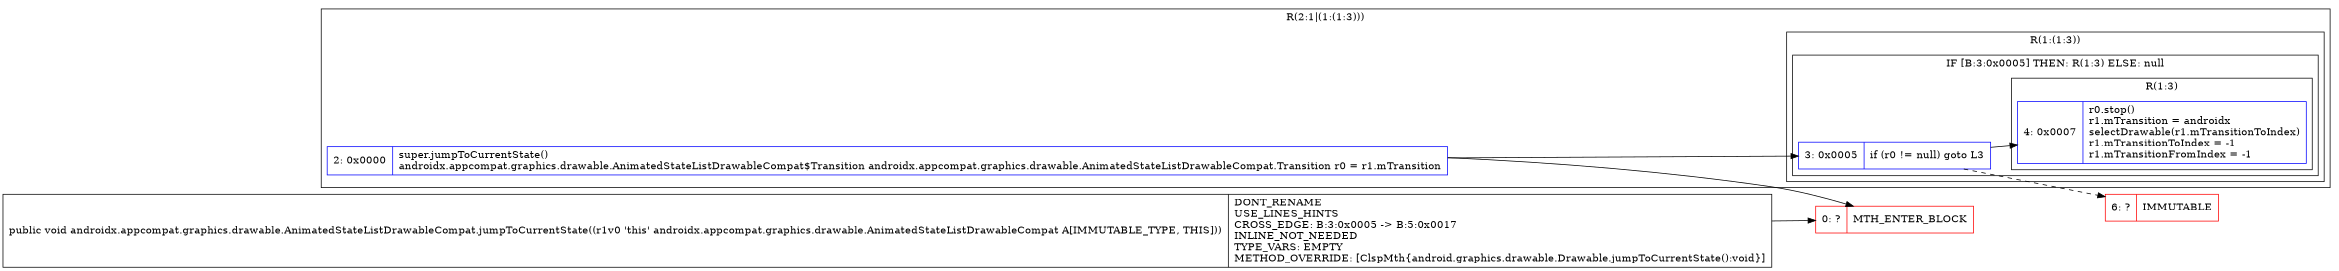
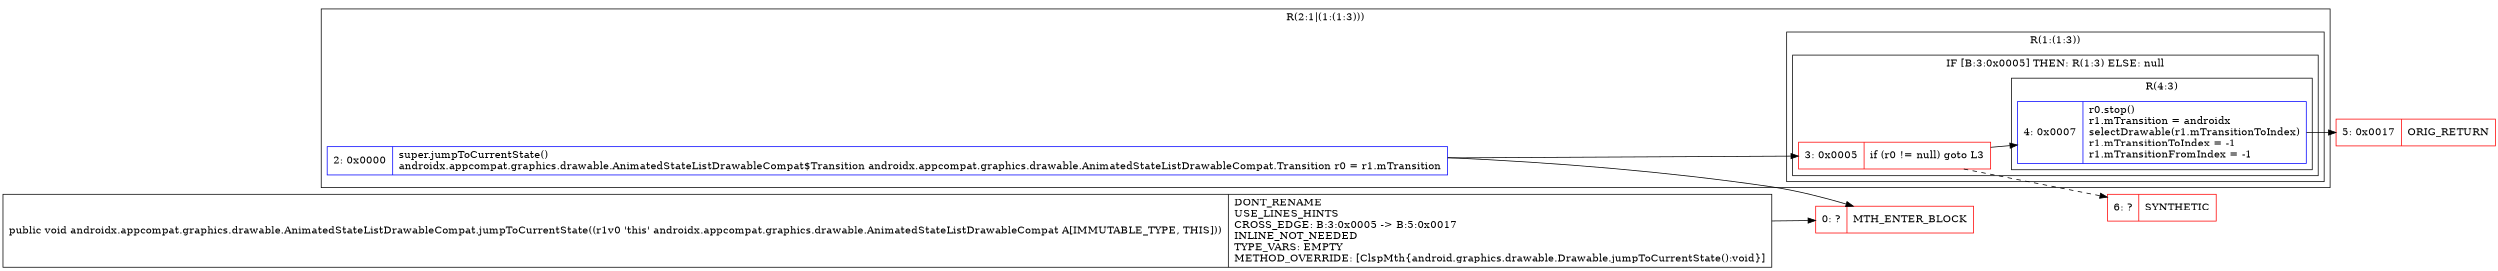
(2162, 87) -> (2162, 87)
none -> (2416, 133)
(1895, 156) -> (1895, 156)
(2178, 207) -> (2178, 207)
